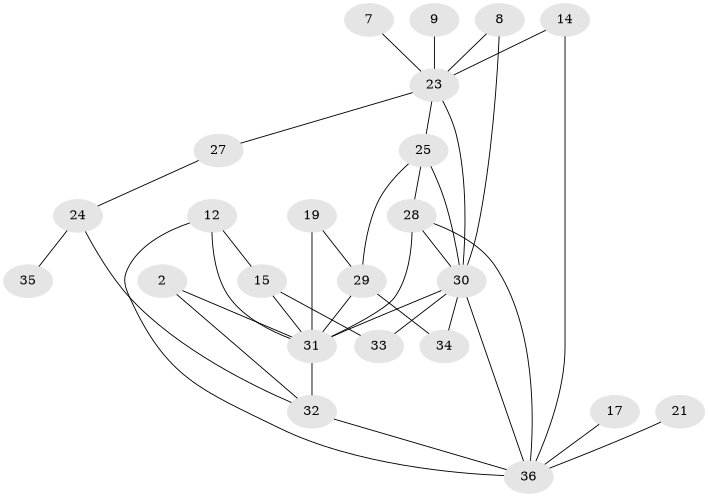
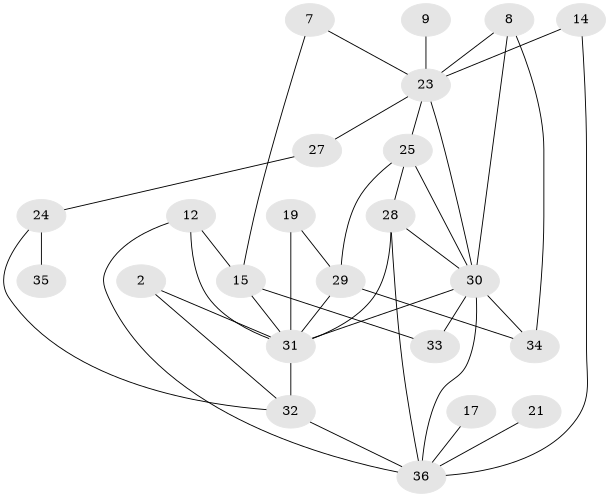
none -> (271, 150)
none -> (544, 181)
